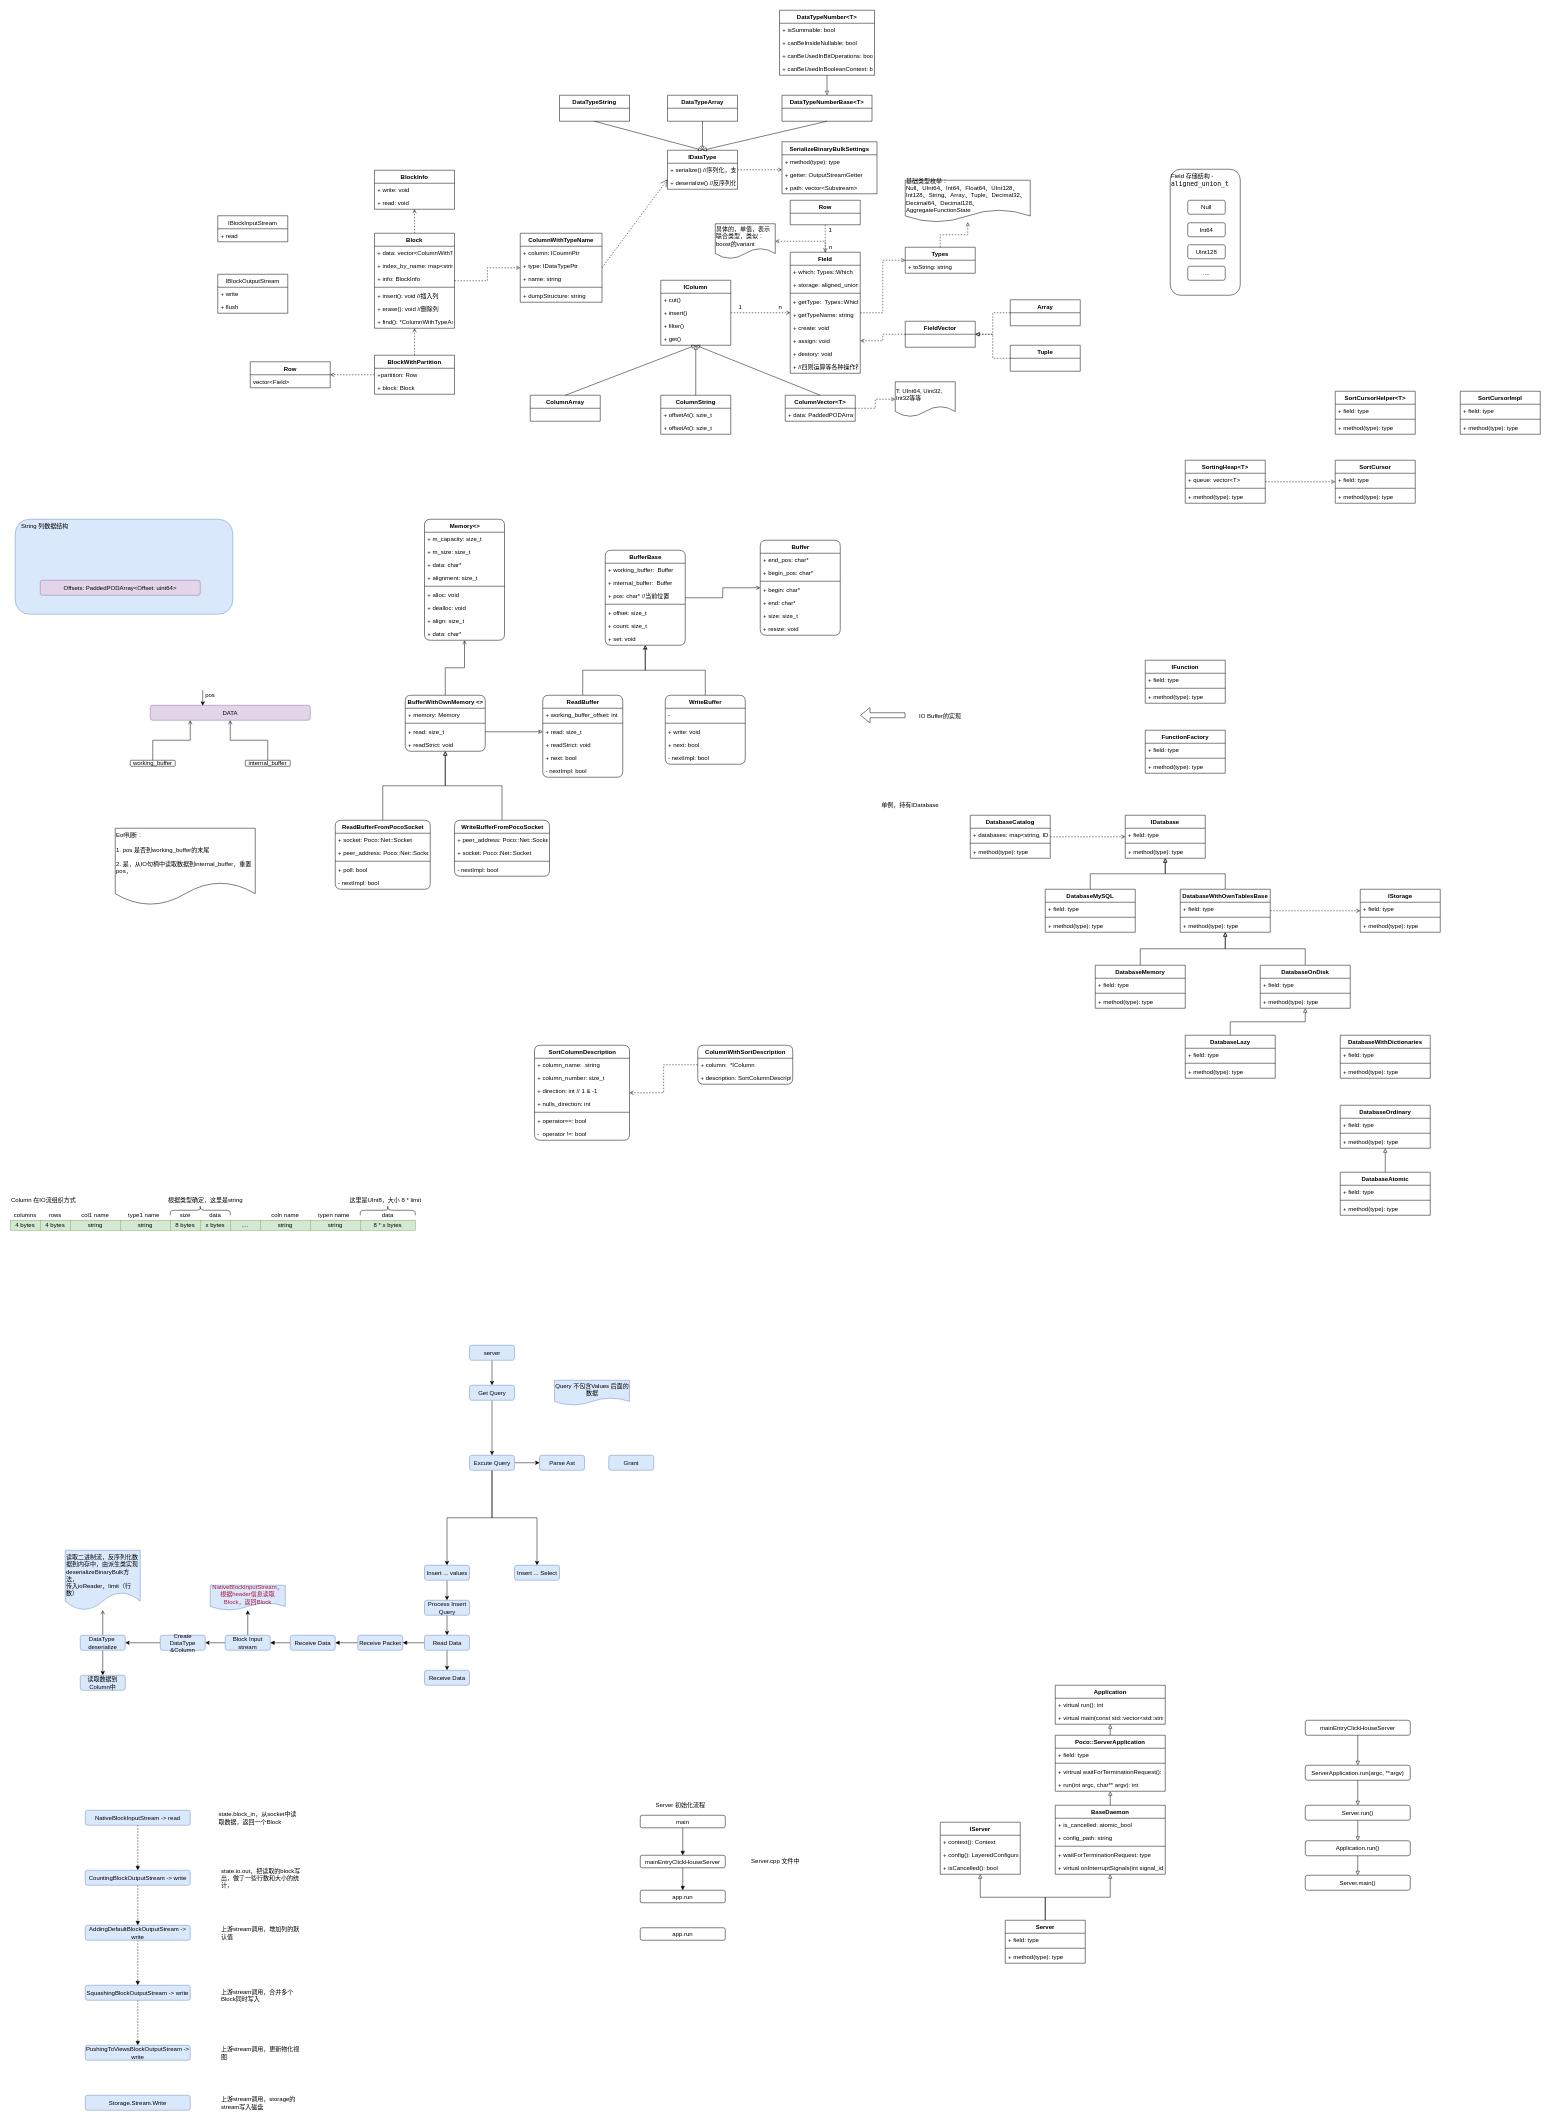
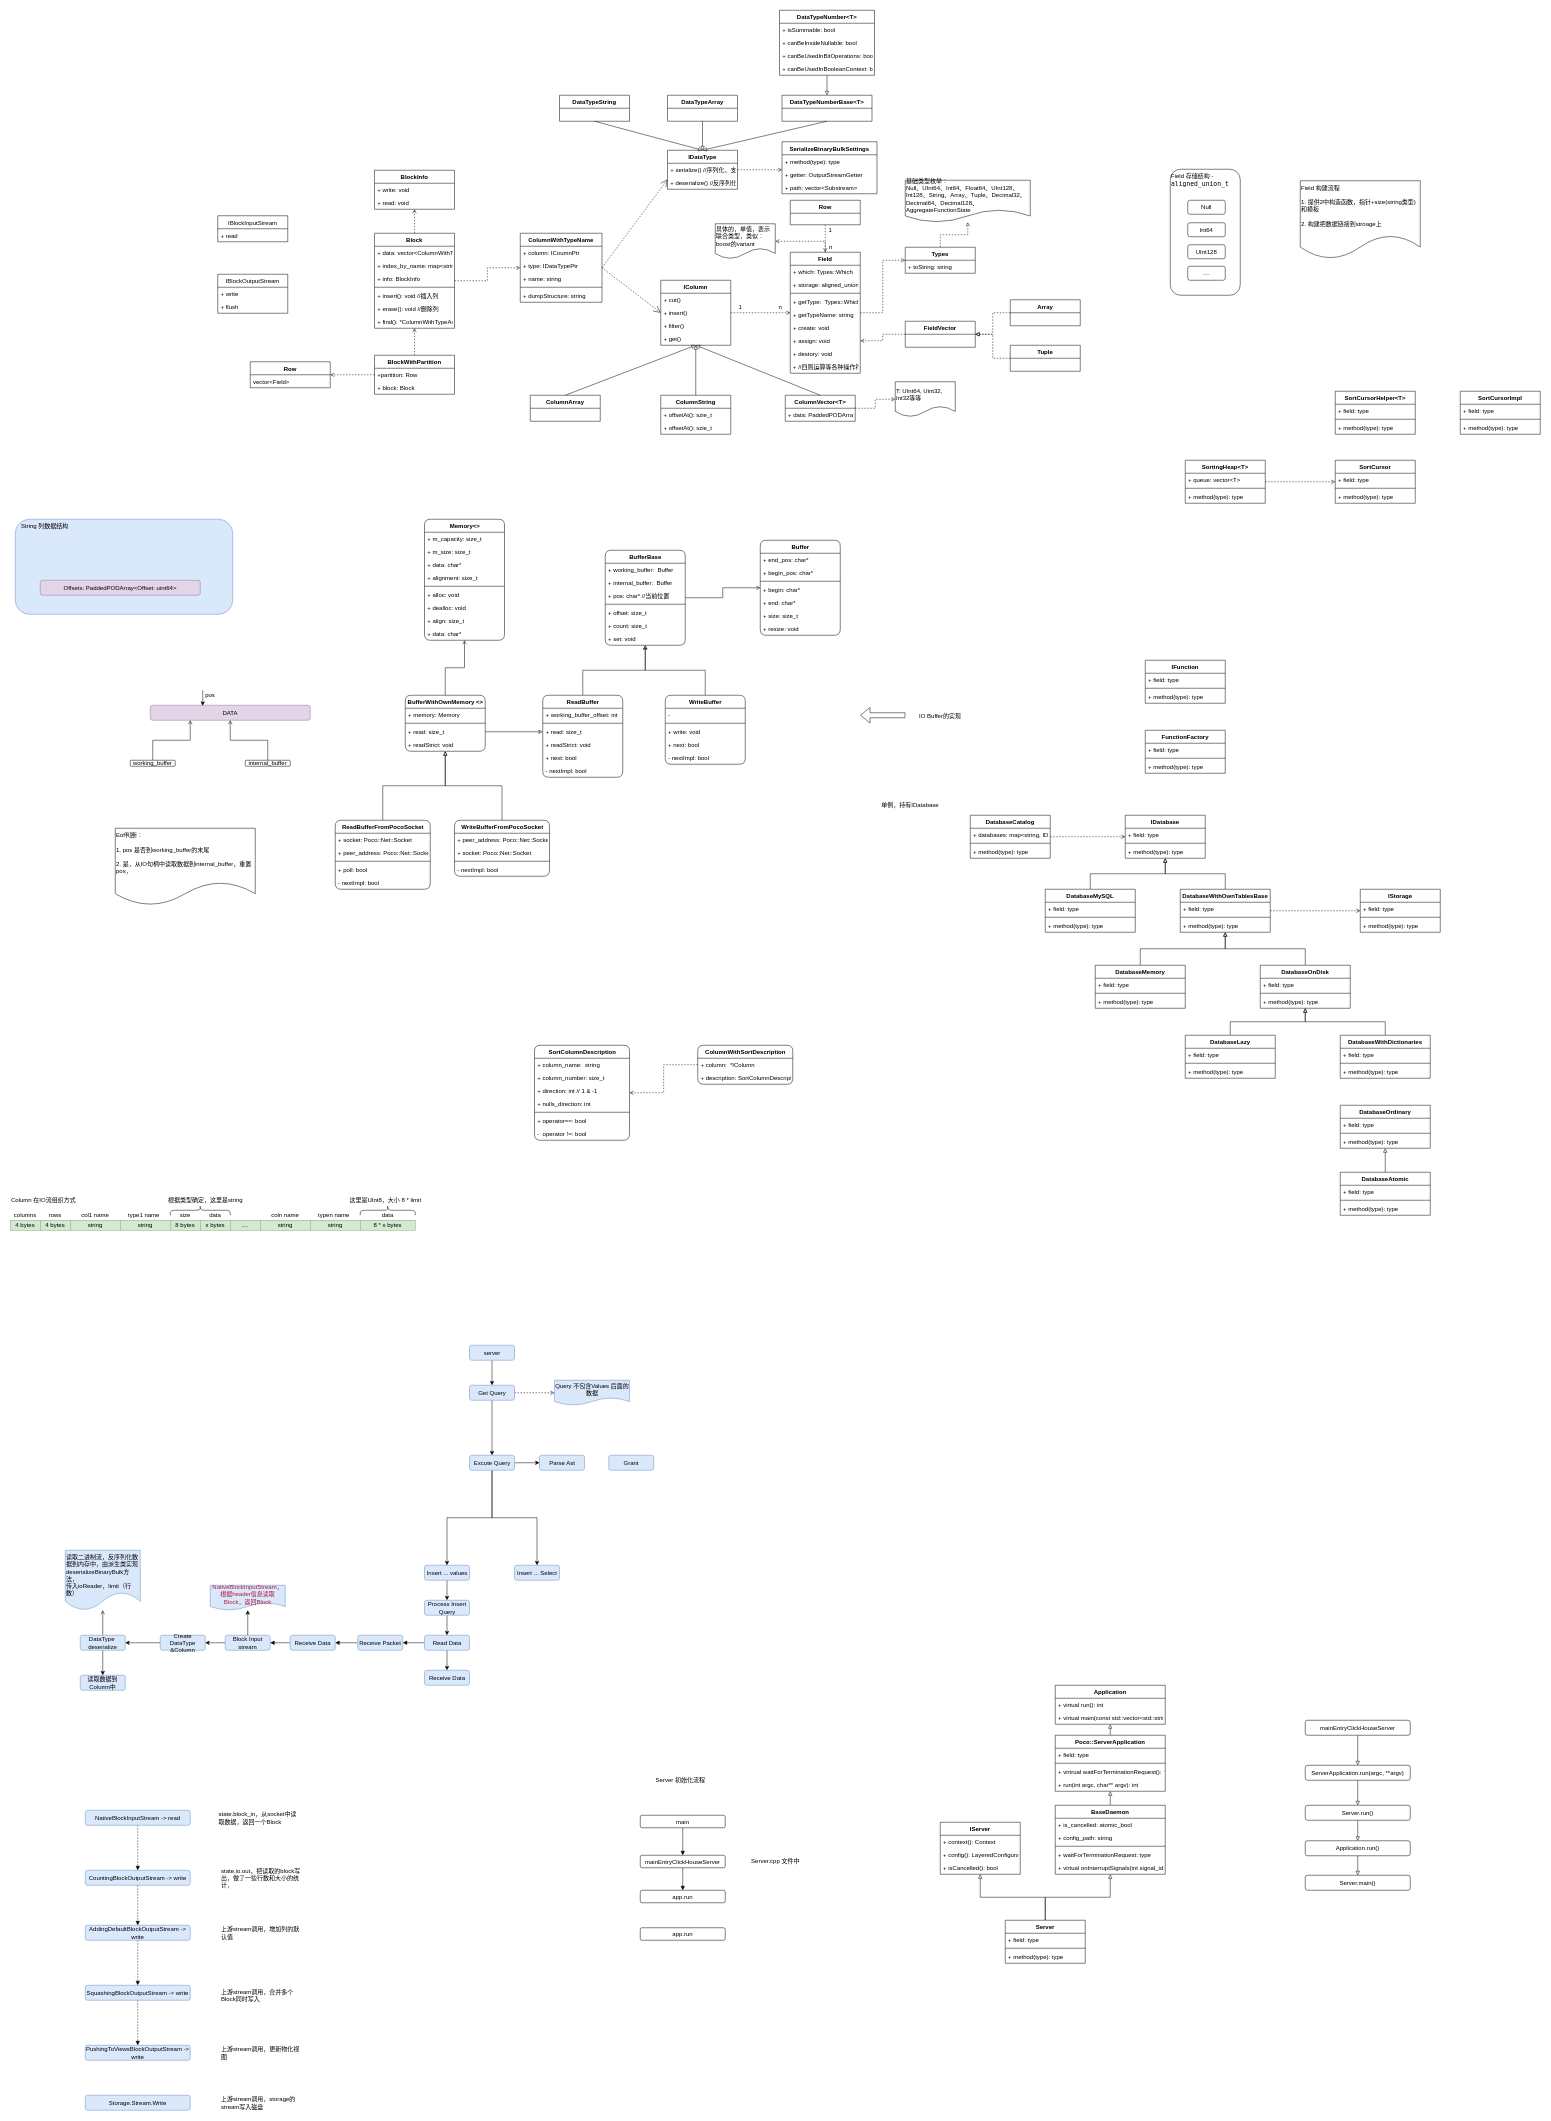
none -> (1360, 220)
none -> (633, 292)
none -> (1352, 1022)
none -> (534, 1393)
(681, 1805) -> (681, 1780)
